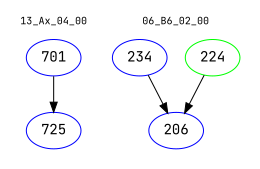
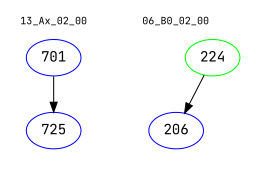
(54, 22) -> (54, 22)
(176, 22) -> (176, 22)
(140, 58) -> none
